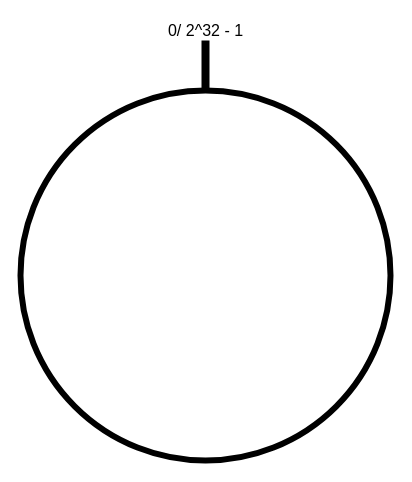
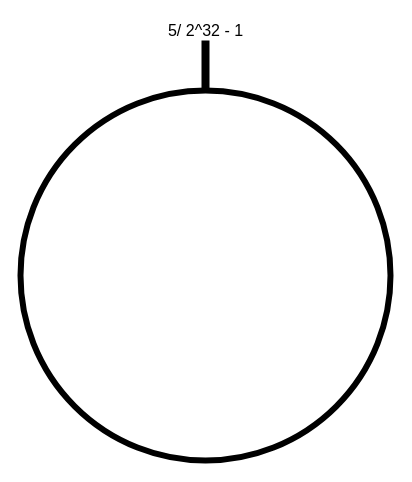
(206, 31) -> (206, 31)
